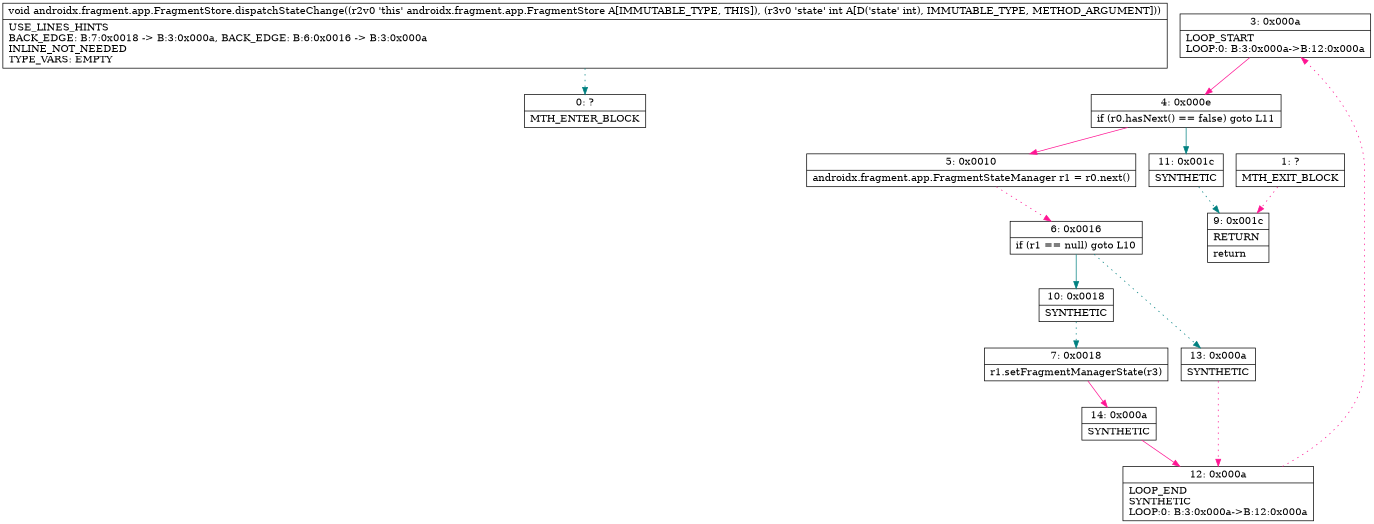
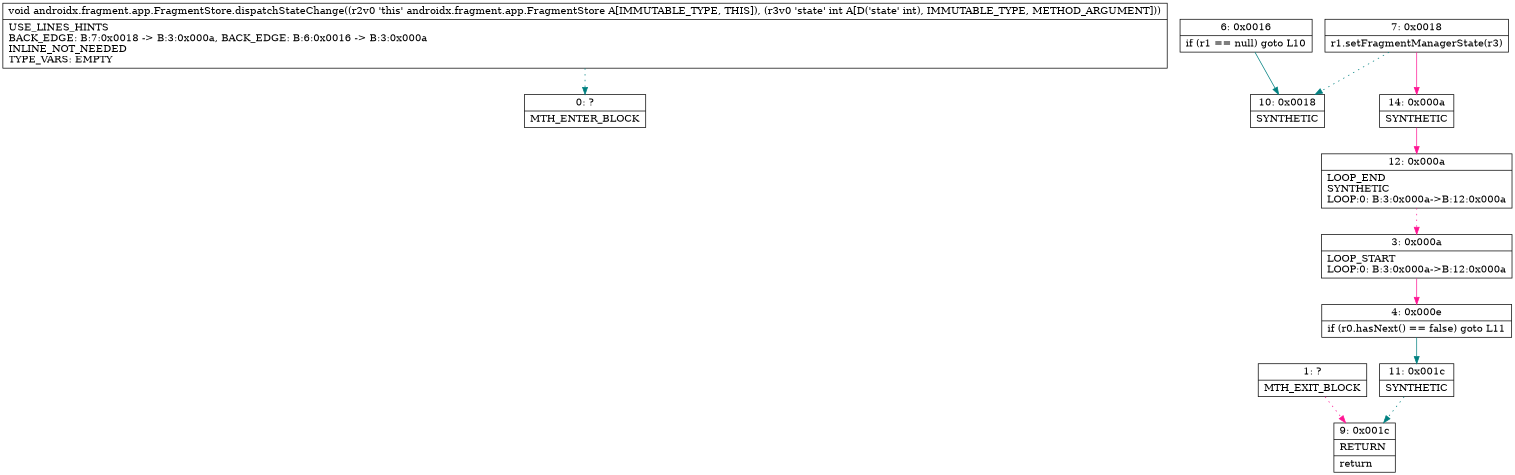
(971, 170) -> none
(1076, 331) -> (1355, 72)
(1218, 364) -> none
